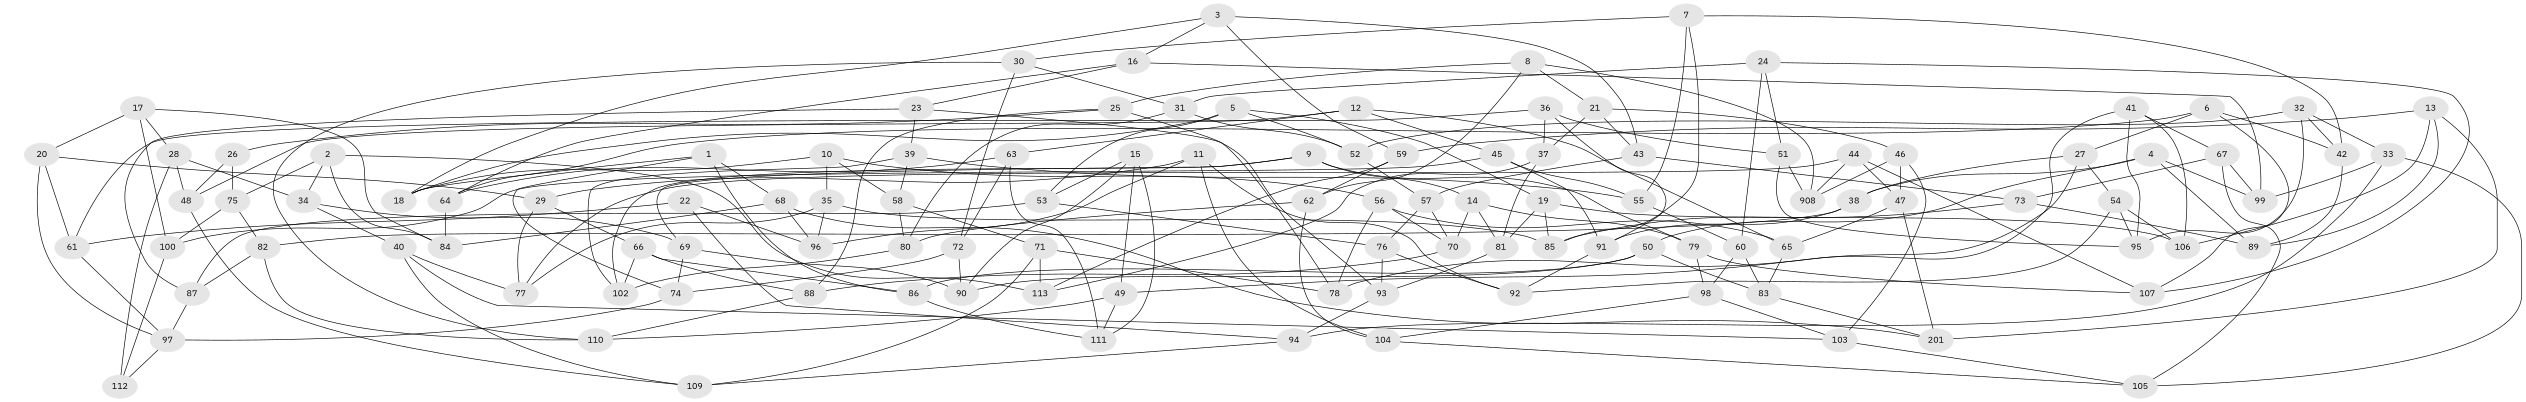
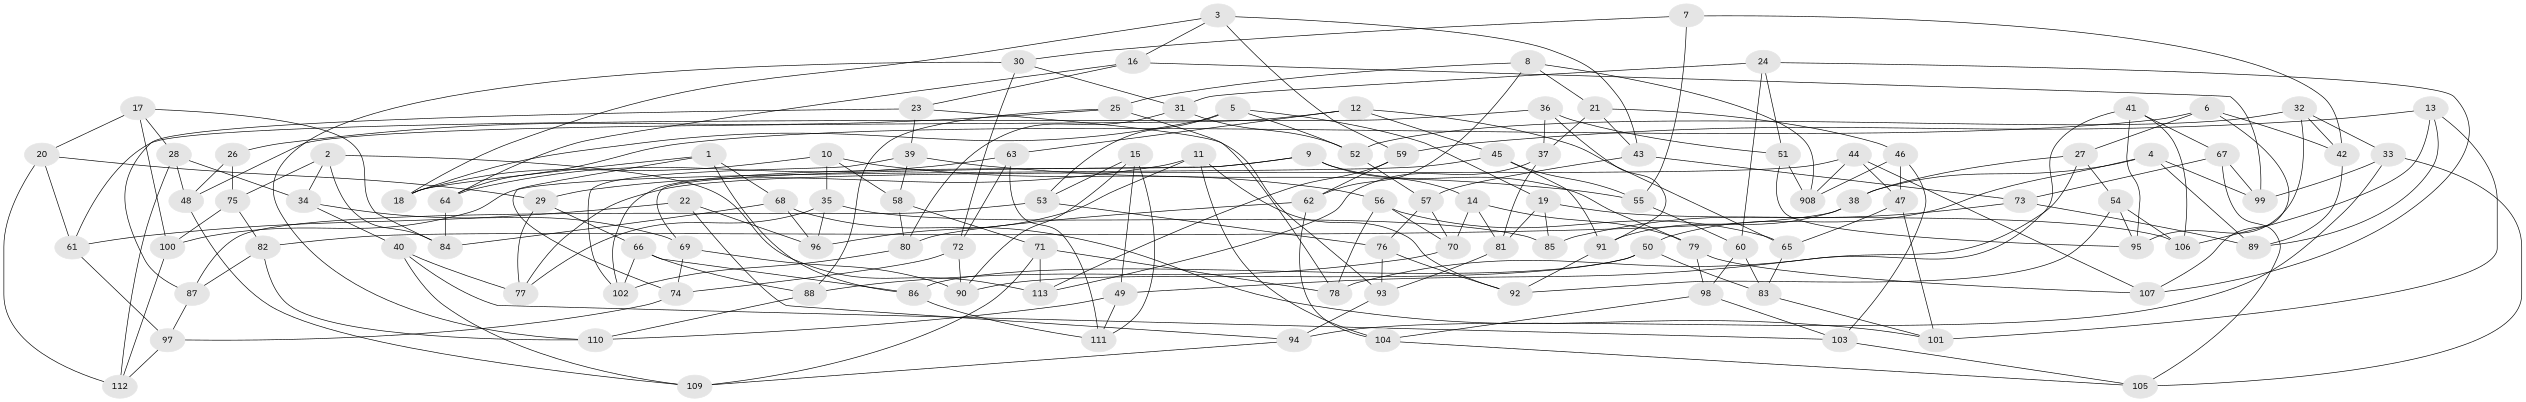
(1695, 178) -> none
(59, 274) -> (4, 297)
(1936, 340) -> (1936, 340)
